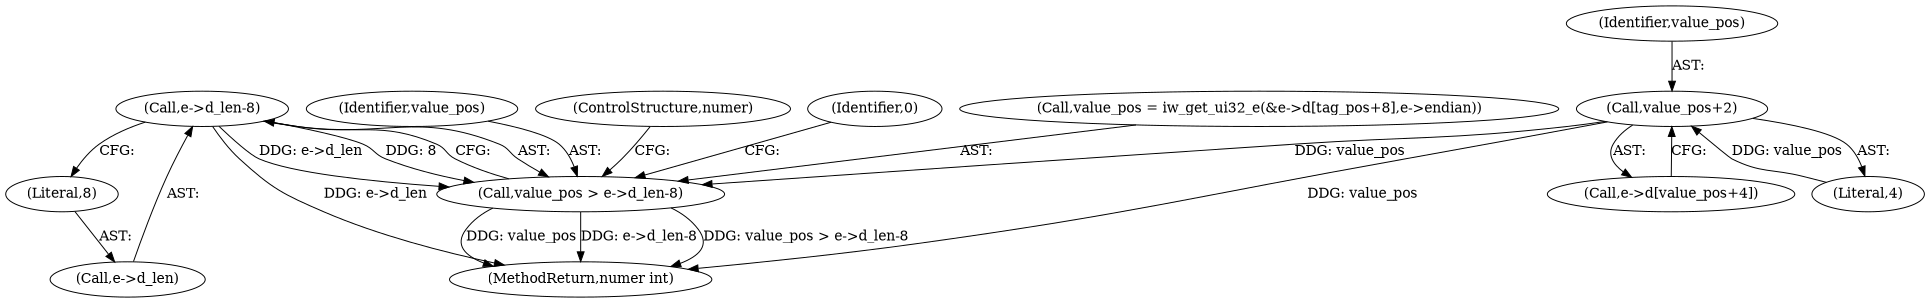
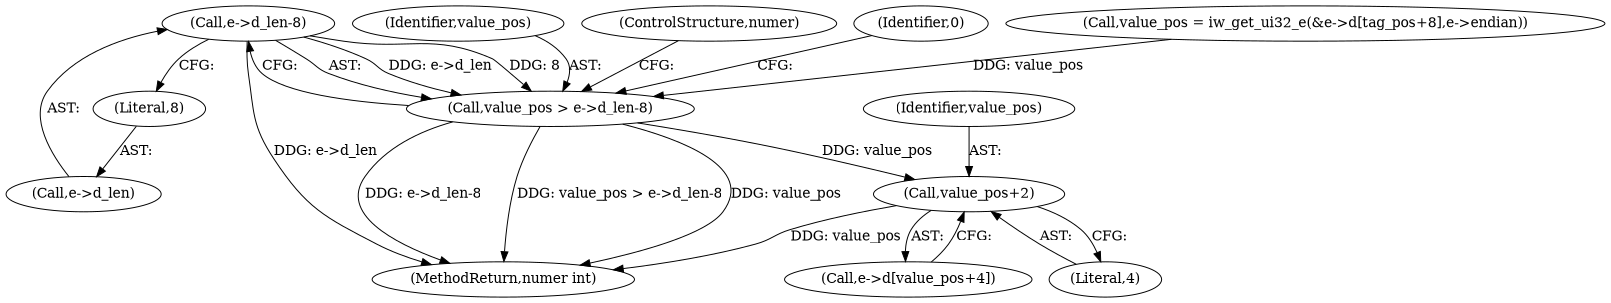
(979, 151) -> (1028, 66)
(1787, 151) -> (1058, 237)
(1876, 151) -> (1112, 237)
(1159, 153) -> (772, 147)
